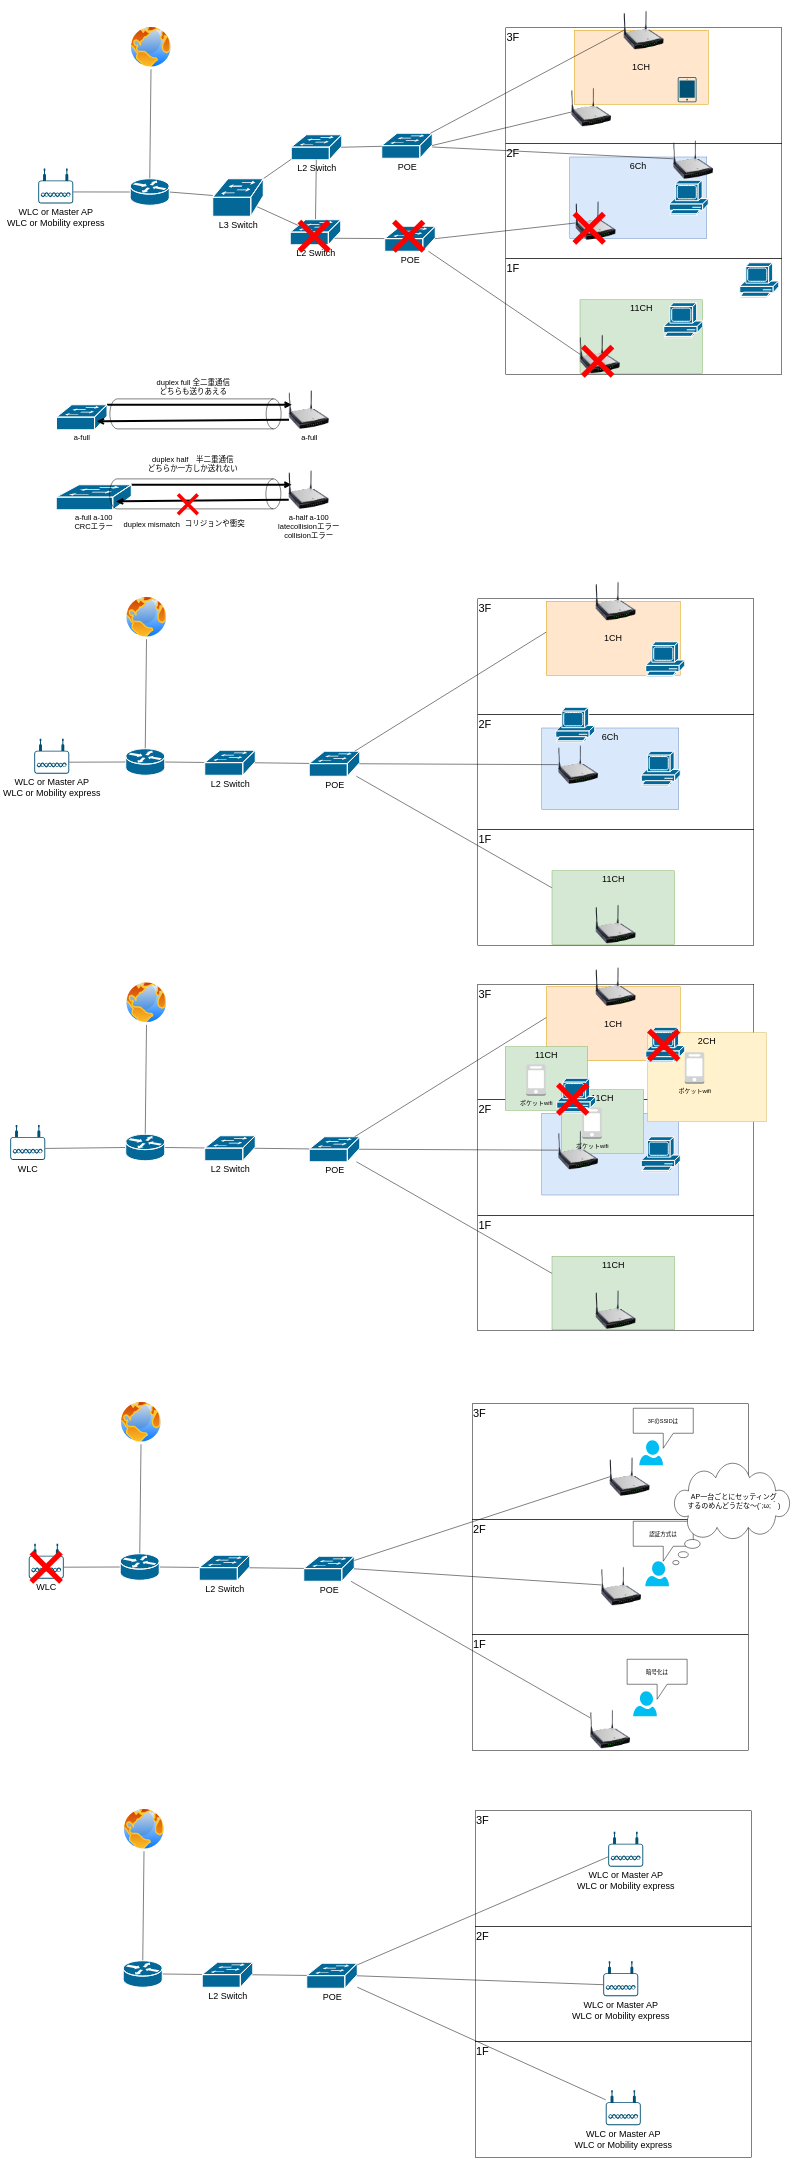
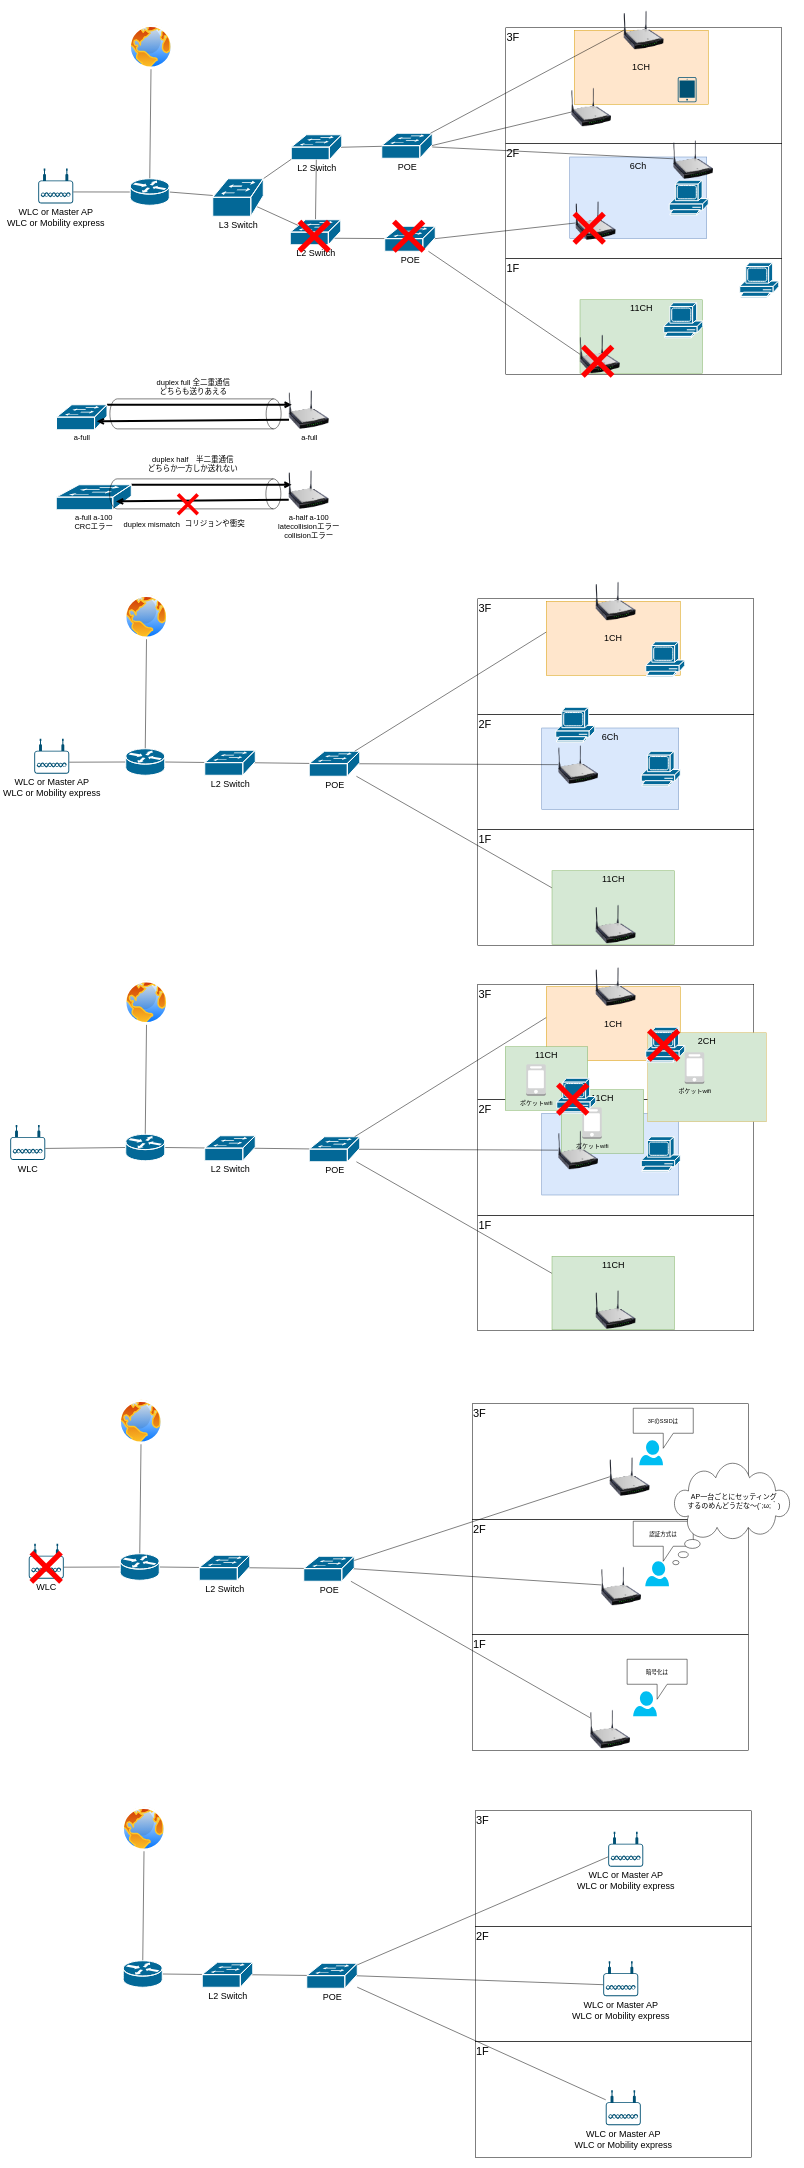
(707, 1077) -> (707, 1077)
